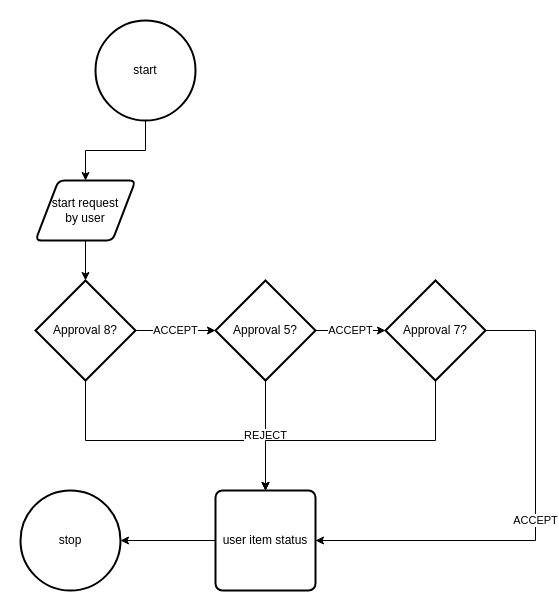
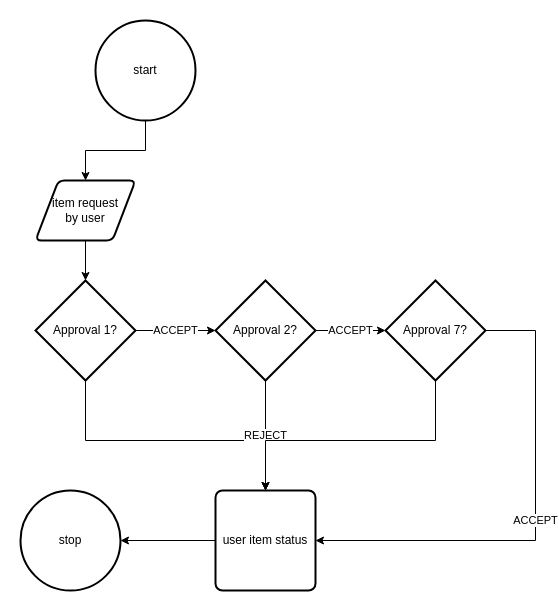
(86, 211) -> (86, 211)
(86, 331) -> (86, 331)
(266, 331) -> (266, 331)
